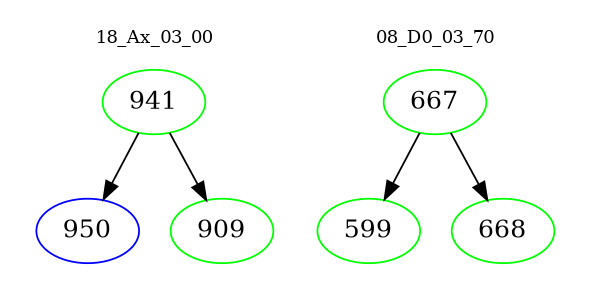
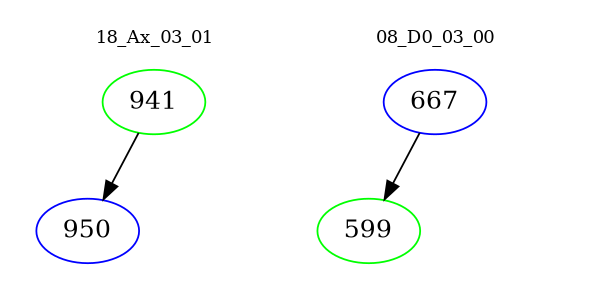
(155, 38) -> (155, 38)
(436, 38) -> (436, 38)
(435, 102) -> (435, 102)
(222, 231) -> none
(503, 231) -> none
